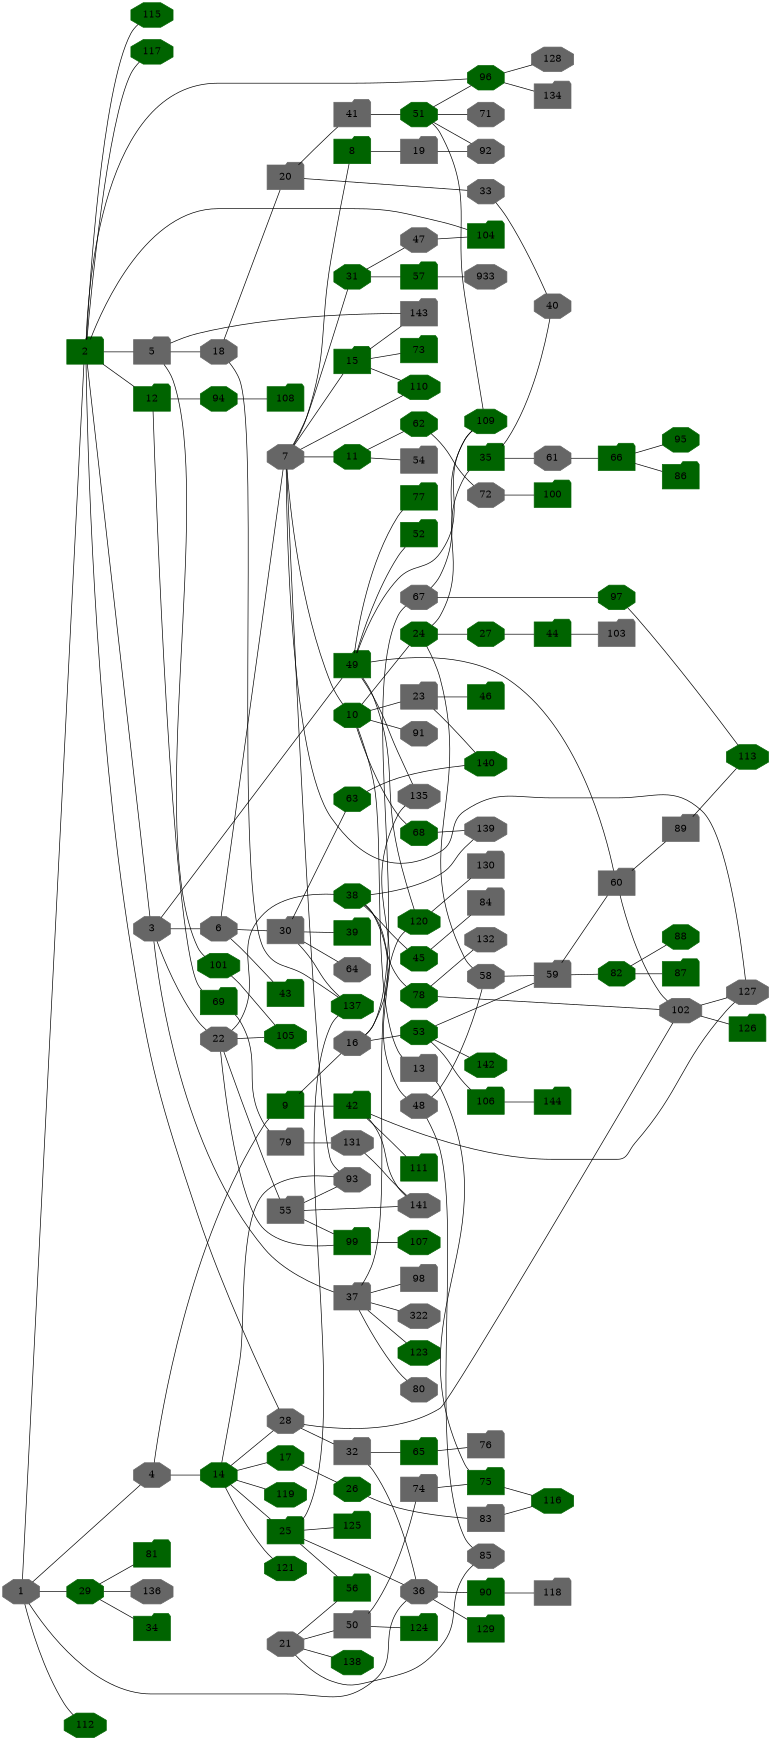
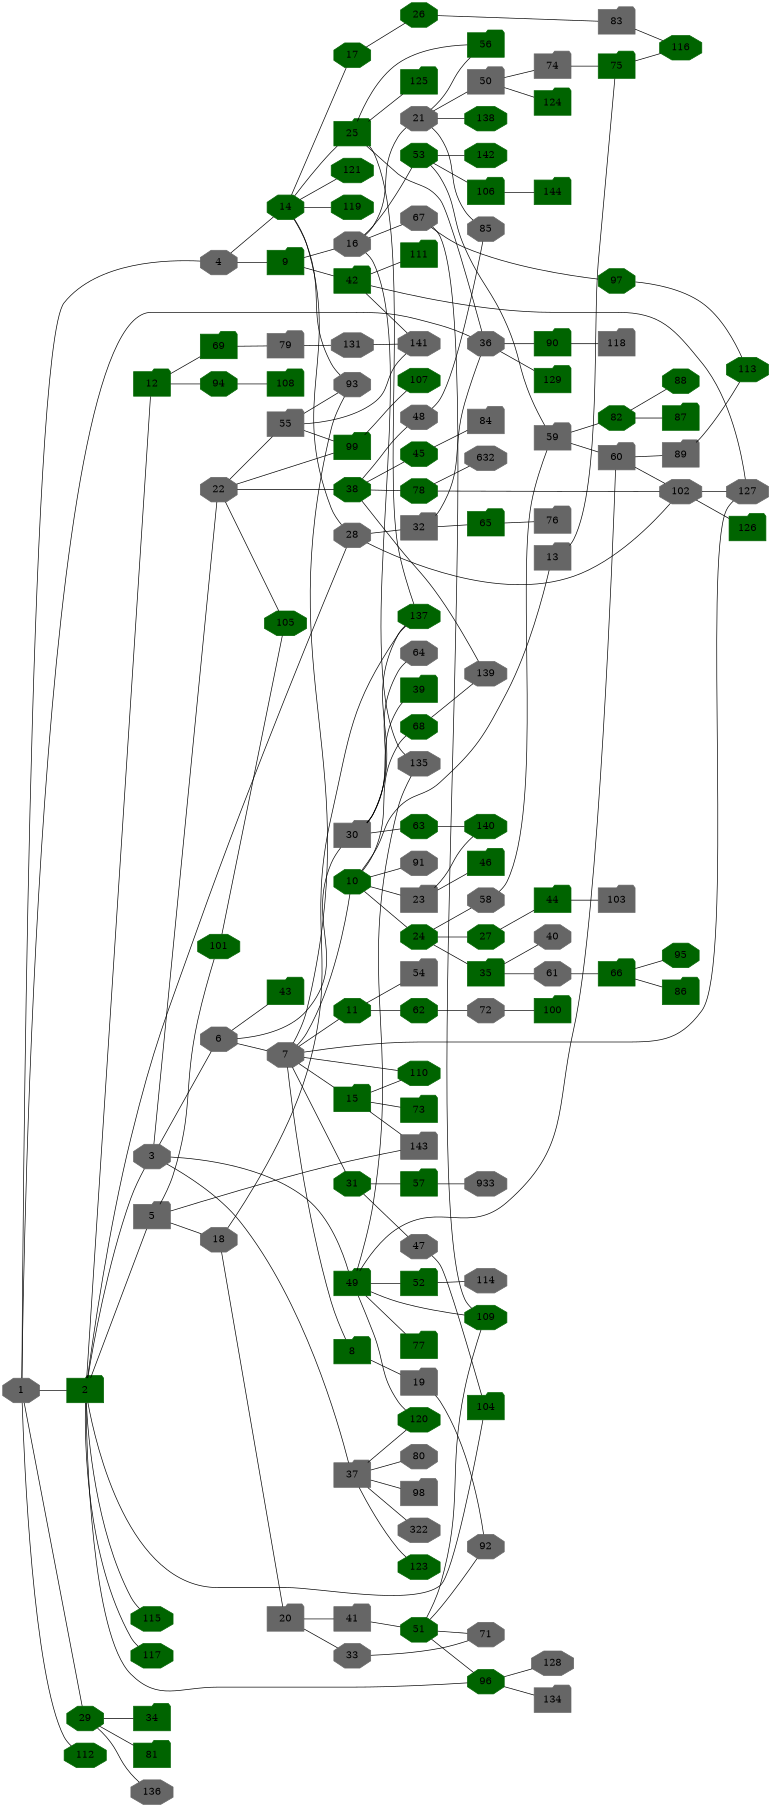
none -> (386, 175)
(524, 247) -> (420, 1651)
(486, 866) -> none
(486, 940) -> (486, 458)
(463, 1046) -> none
none -> (486, 1281)
